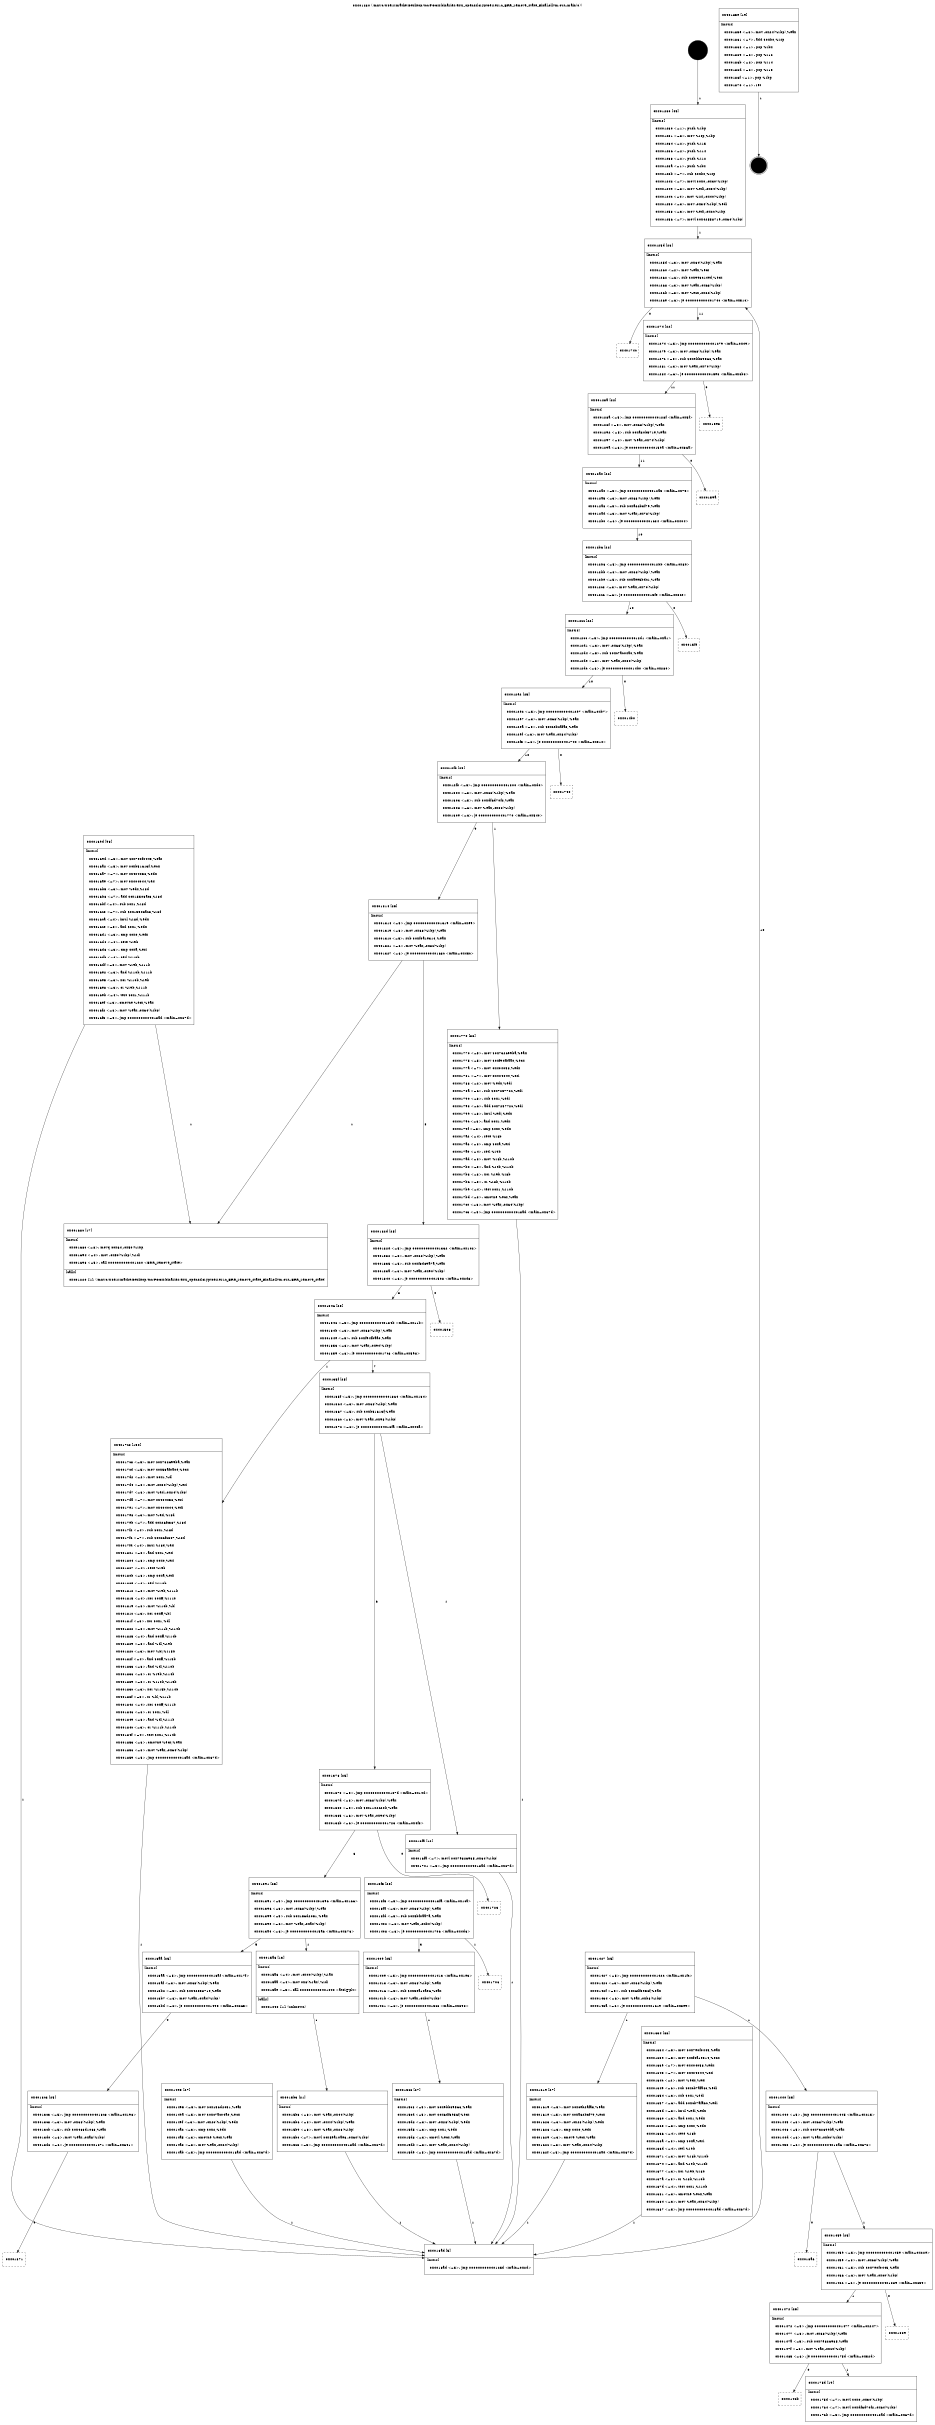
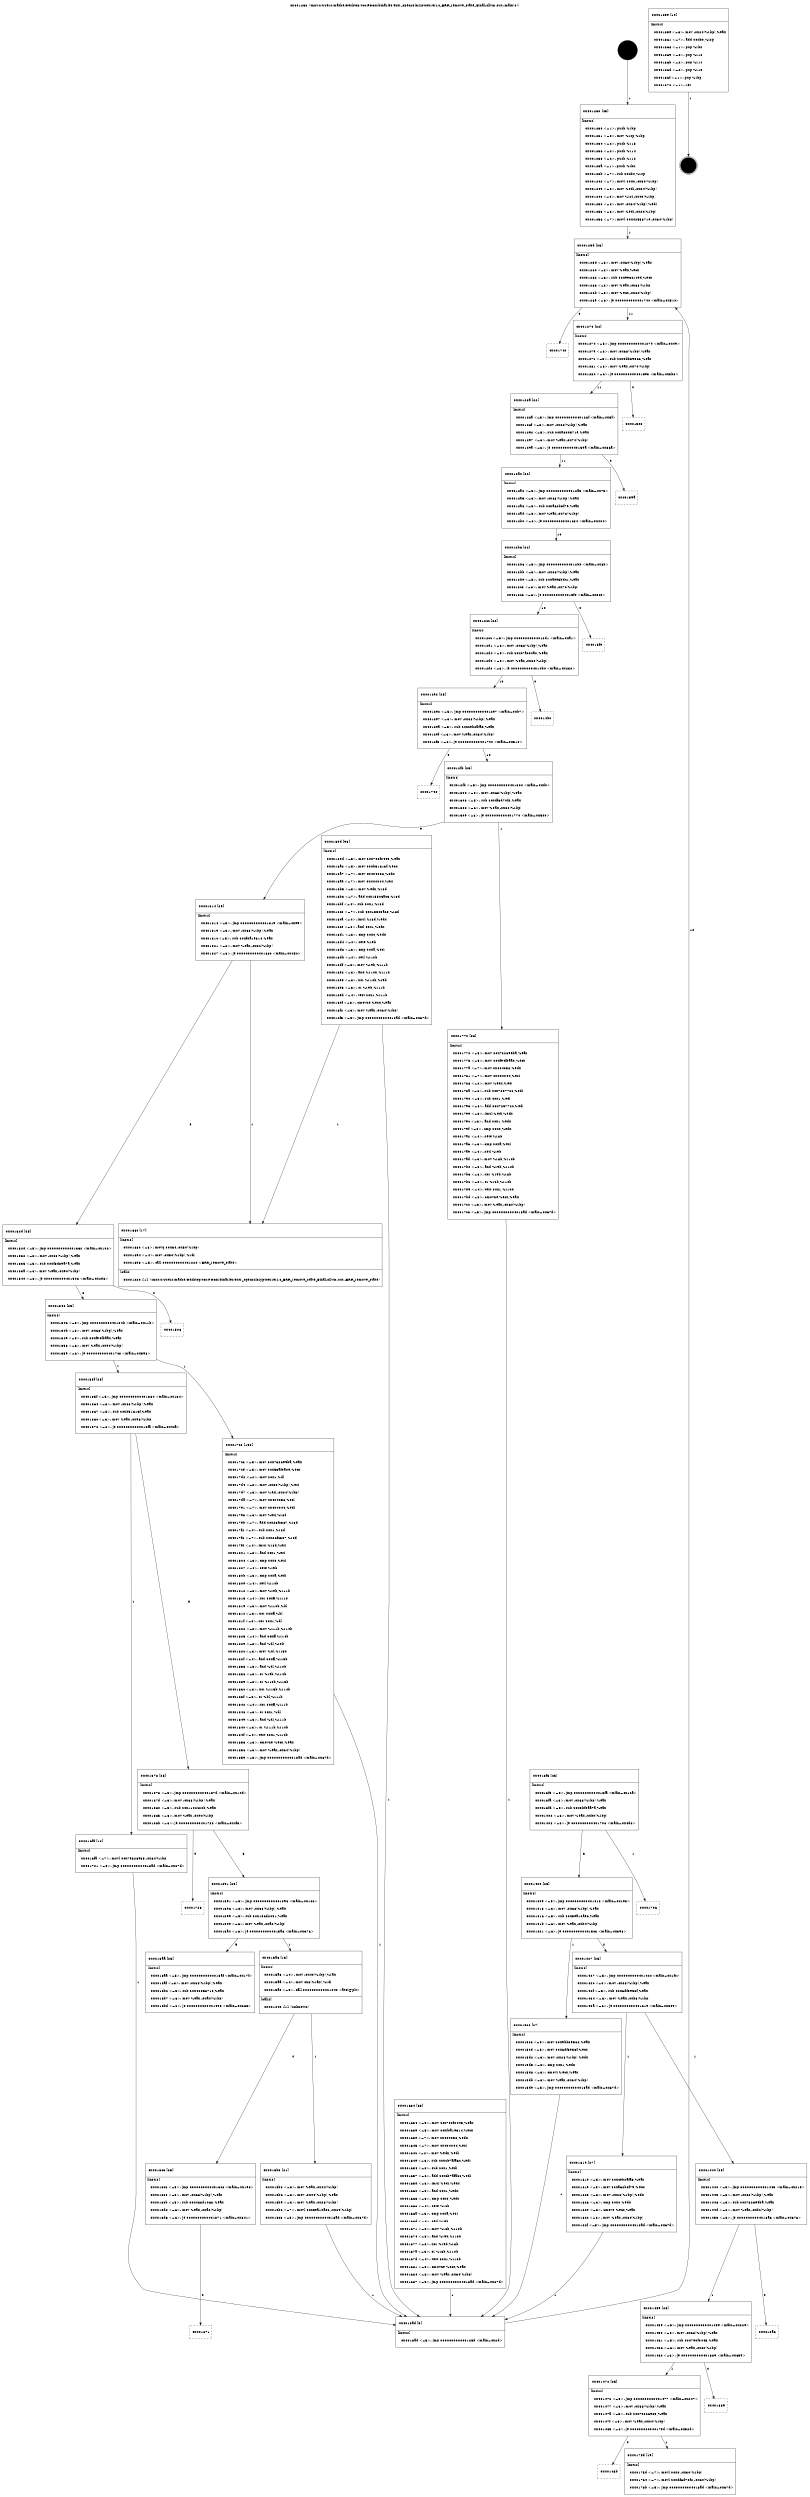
none -> (601, 1944)
(139, 2051) -> (256, 2088)
(217, 2121) -> none
